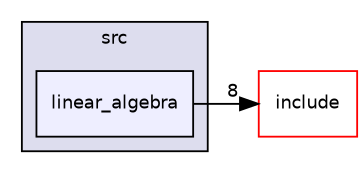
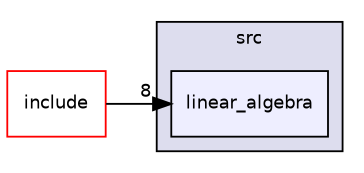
(219, 104) -> (130, 104)
